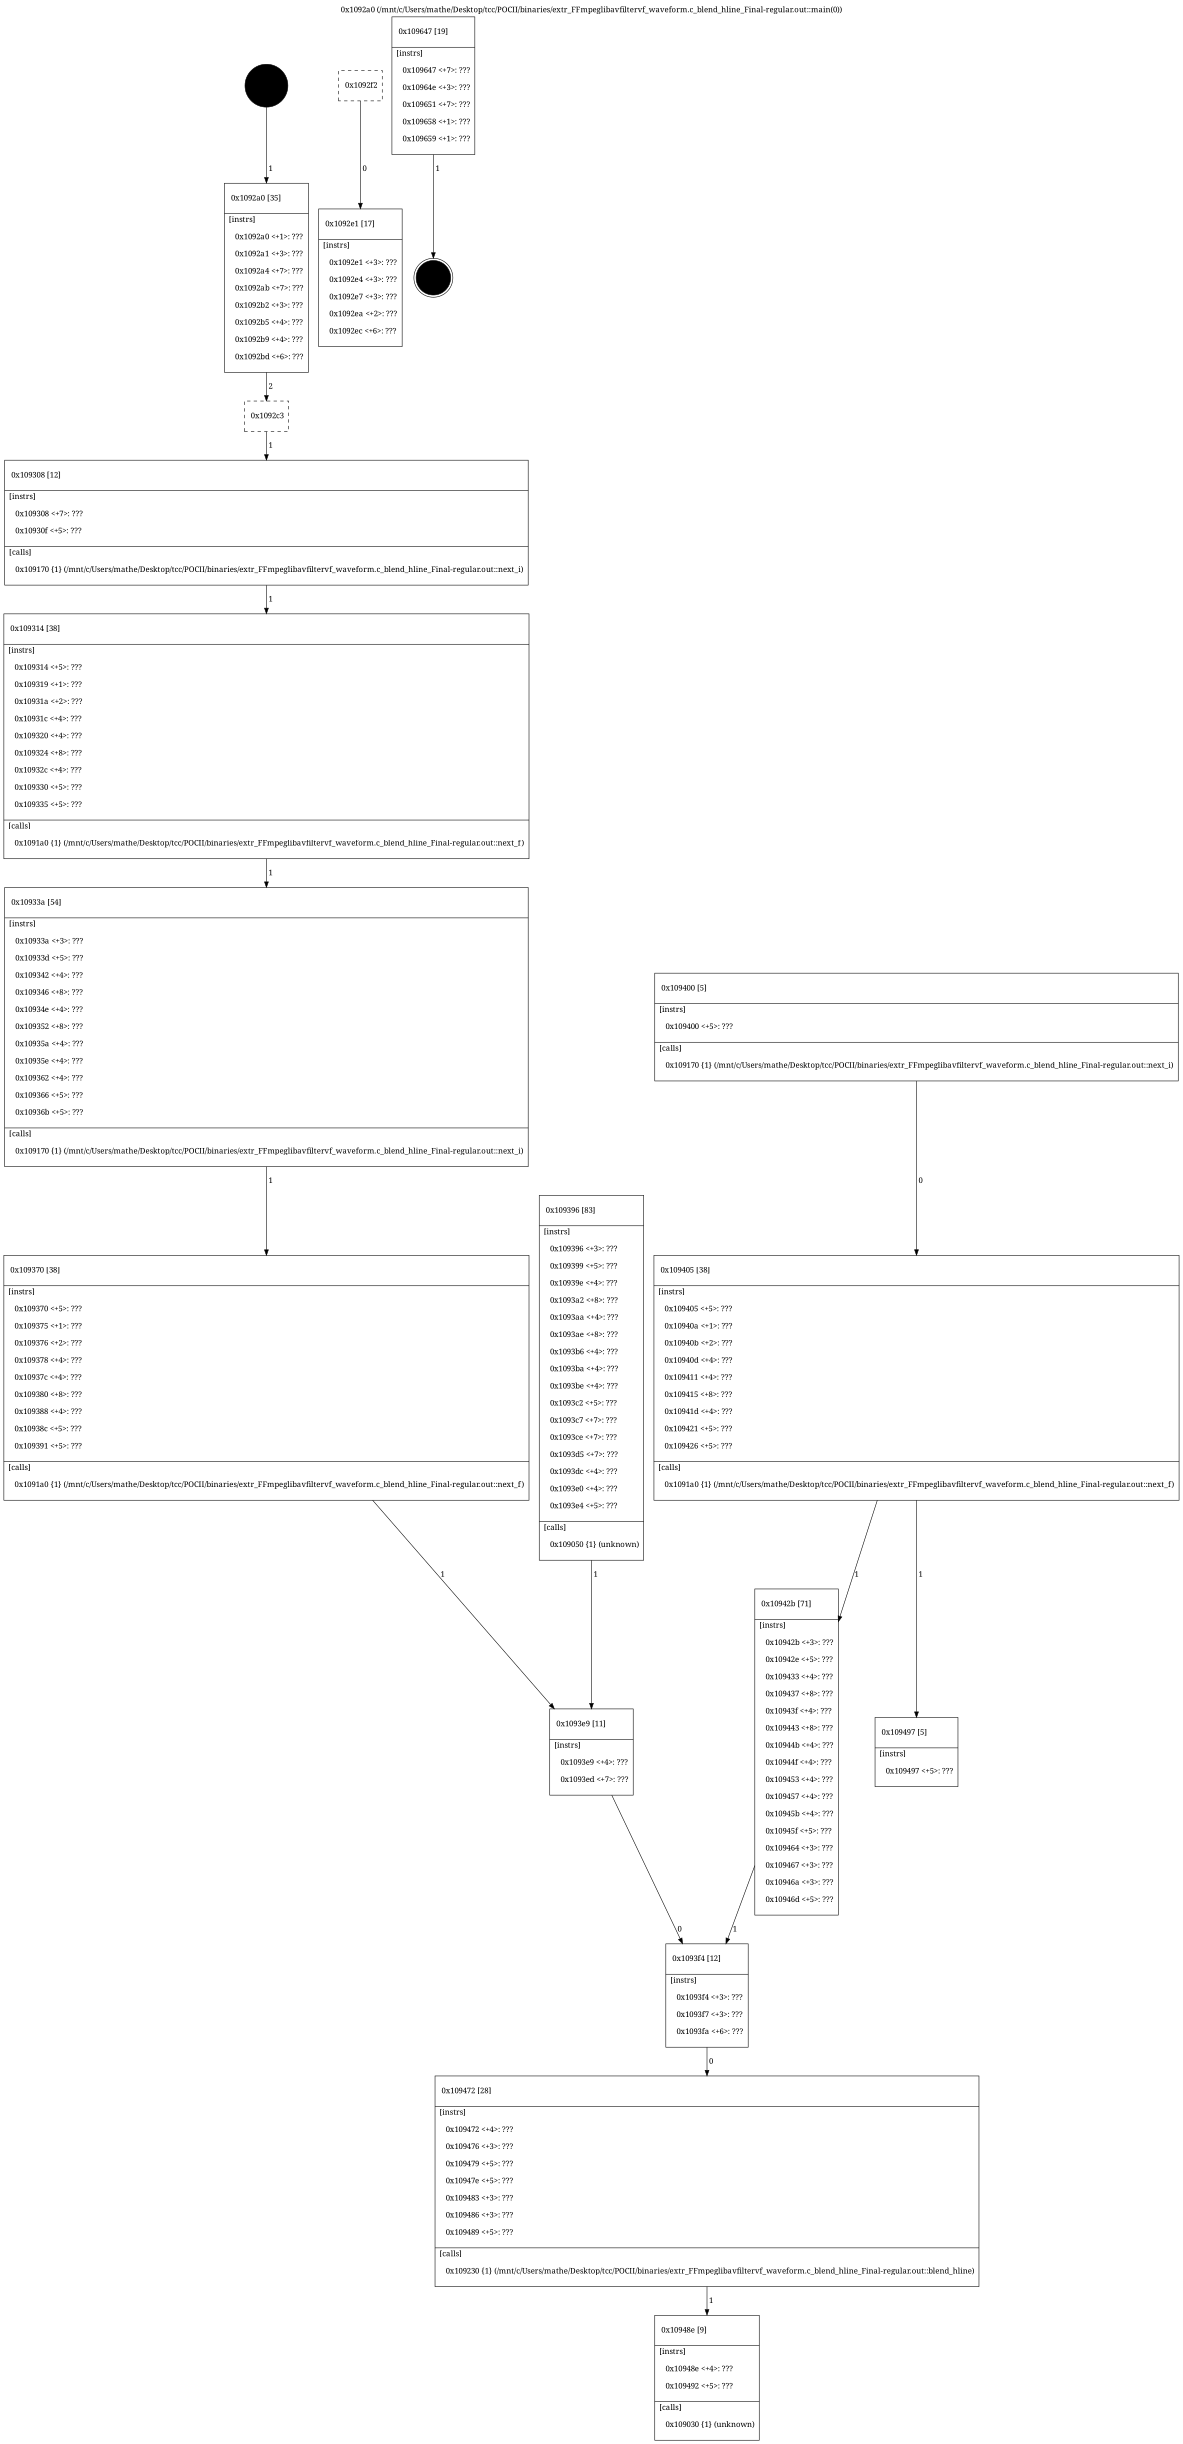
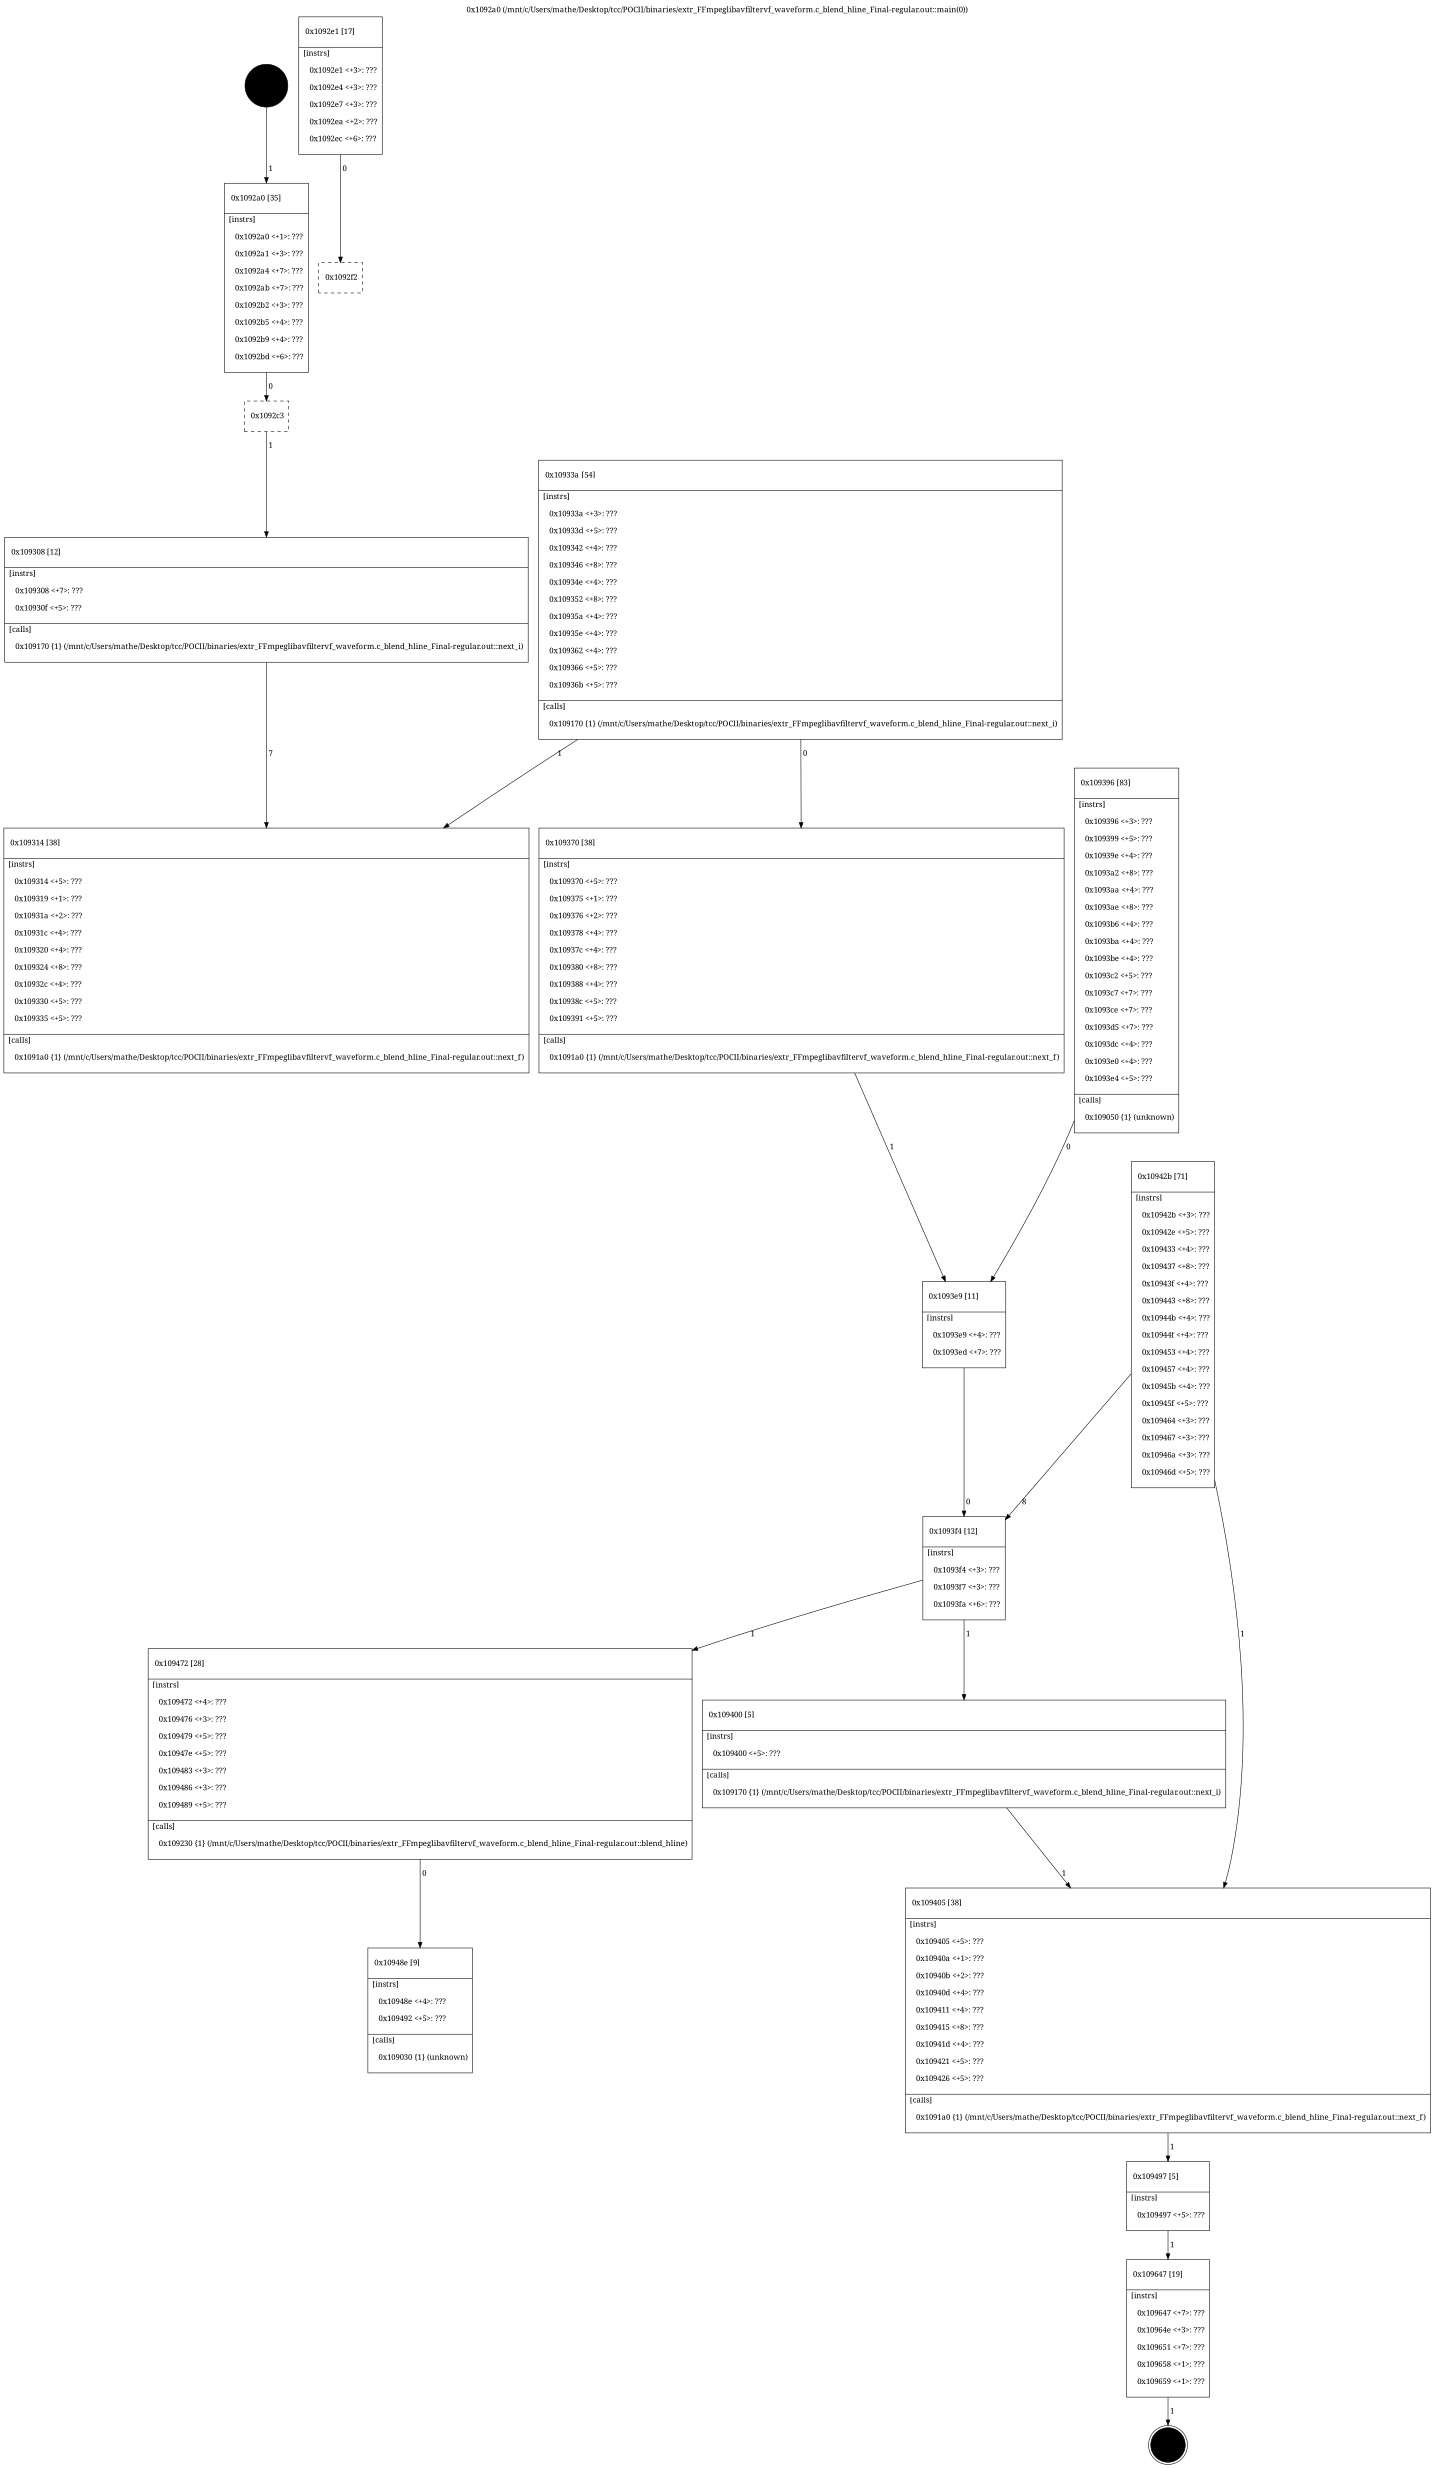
(360, 152) -> (341, 206)
(270, 387) -> (270, 387)
(270, 599) -> (270, 754)
(266, 870) -> (513, 782)
(270, 1181) -> (804, 754)
(920, 1181) -> (1063, 1874)
(859, 1558) -> (1242, 1681)
(595, 1575) -> (1067, 1147)
none -> (964, 1657)
(734, 1929) -> (1023, 1502)
(710, 2062) -> (752, 1634)
none -> (1168, 2242)
(710, 2301) -> (423, 1874)
